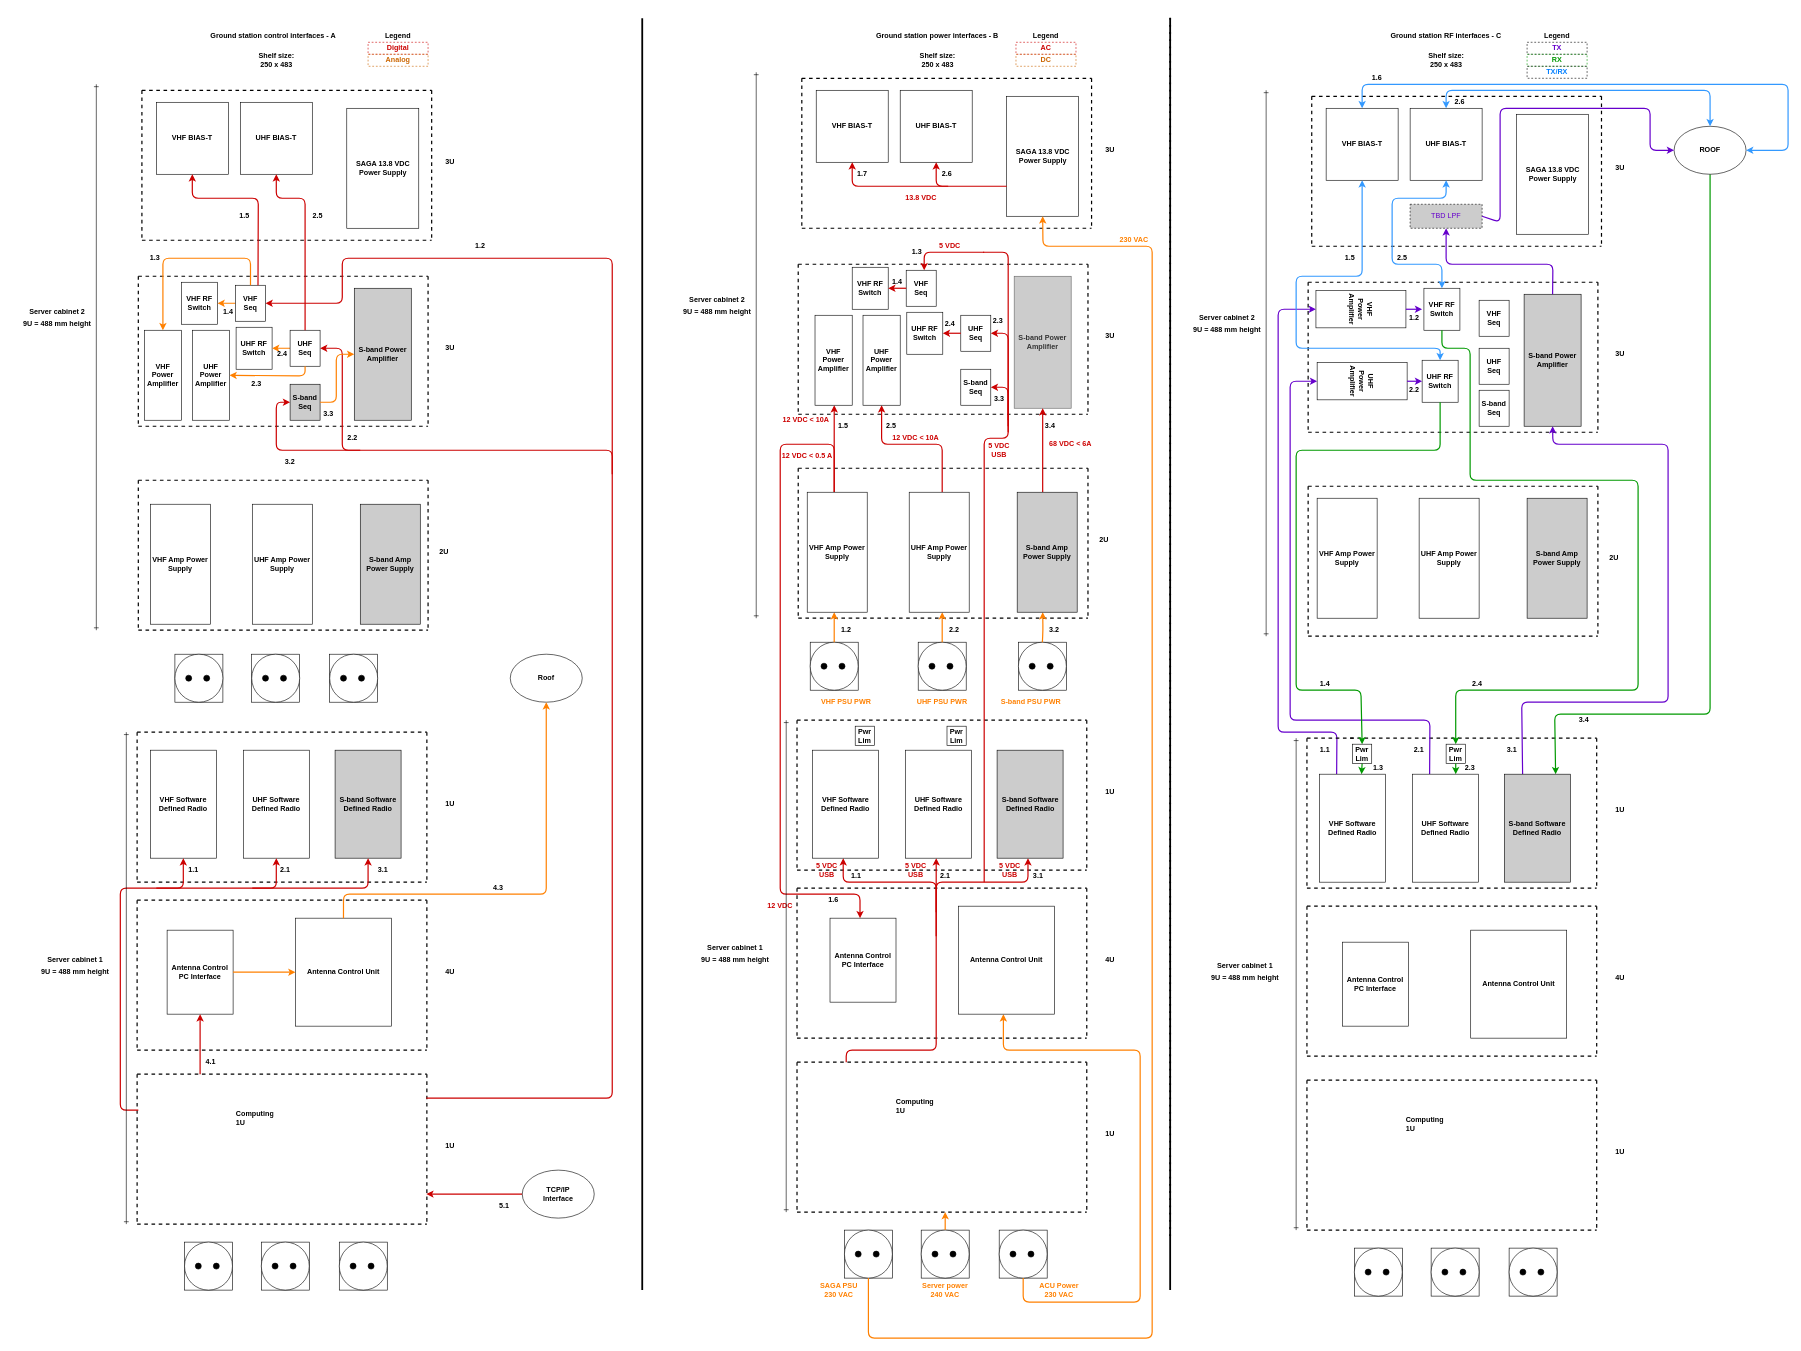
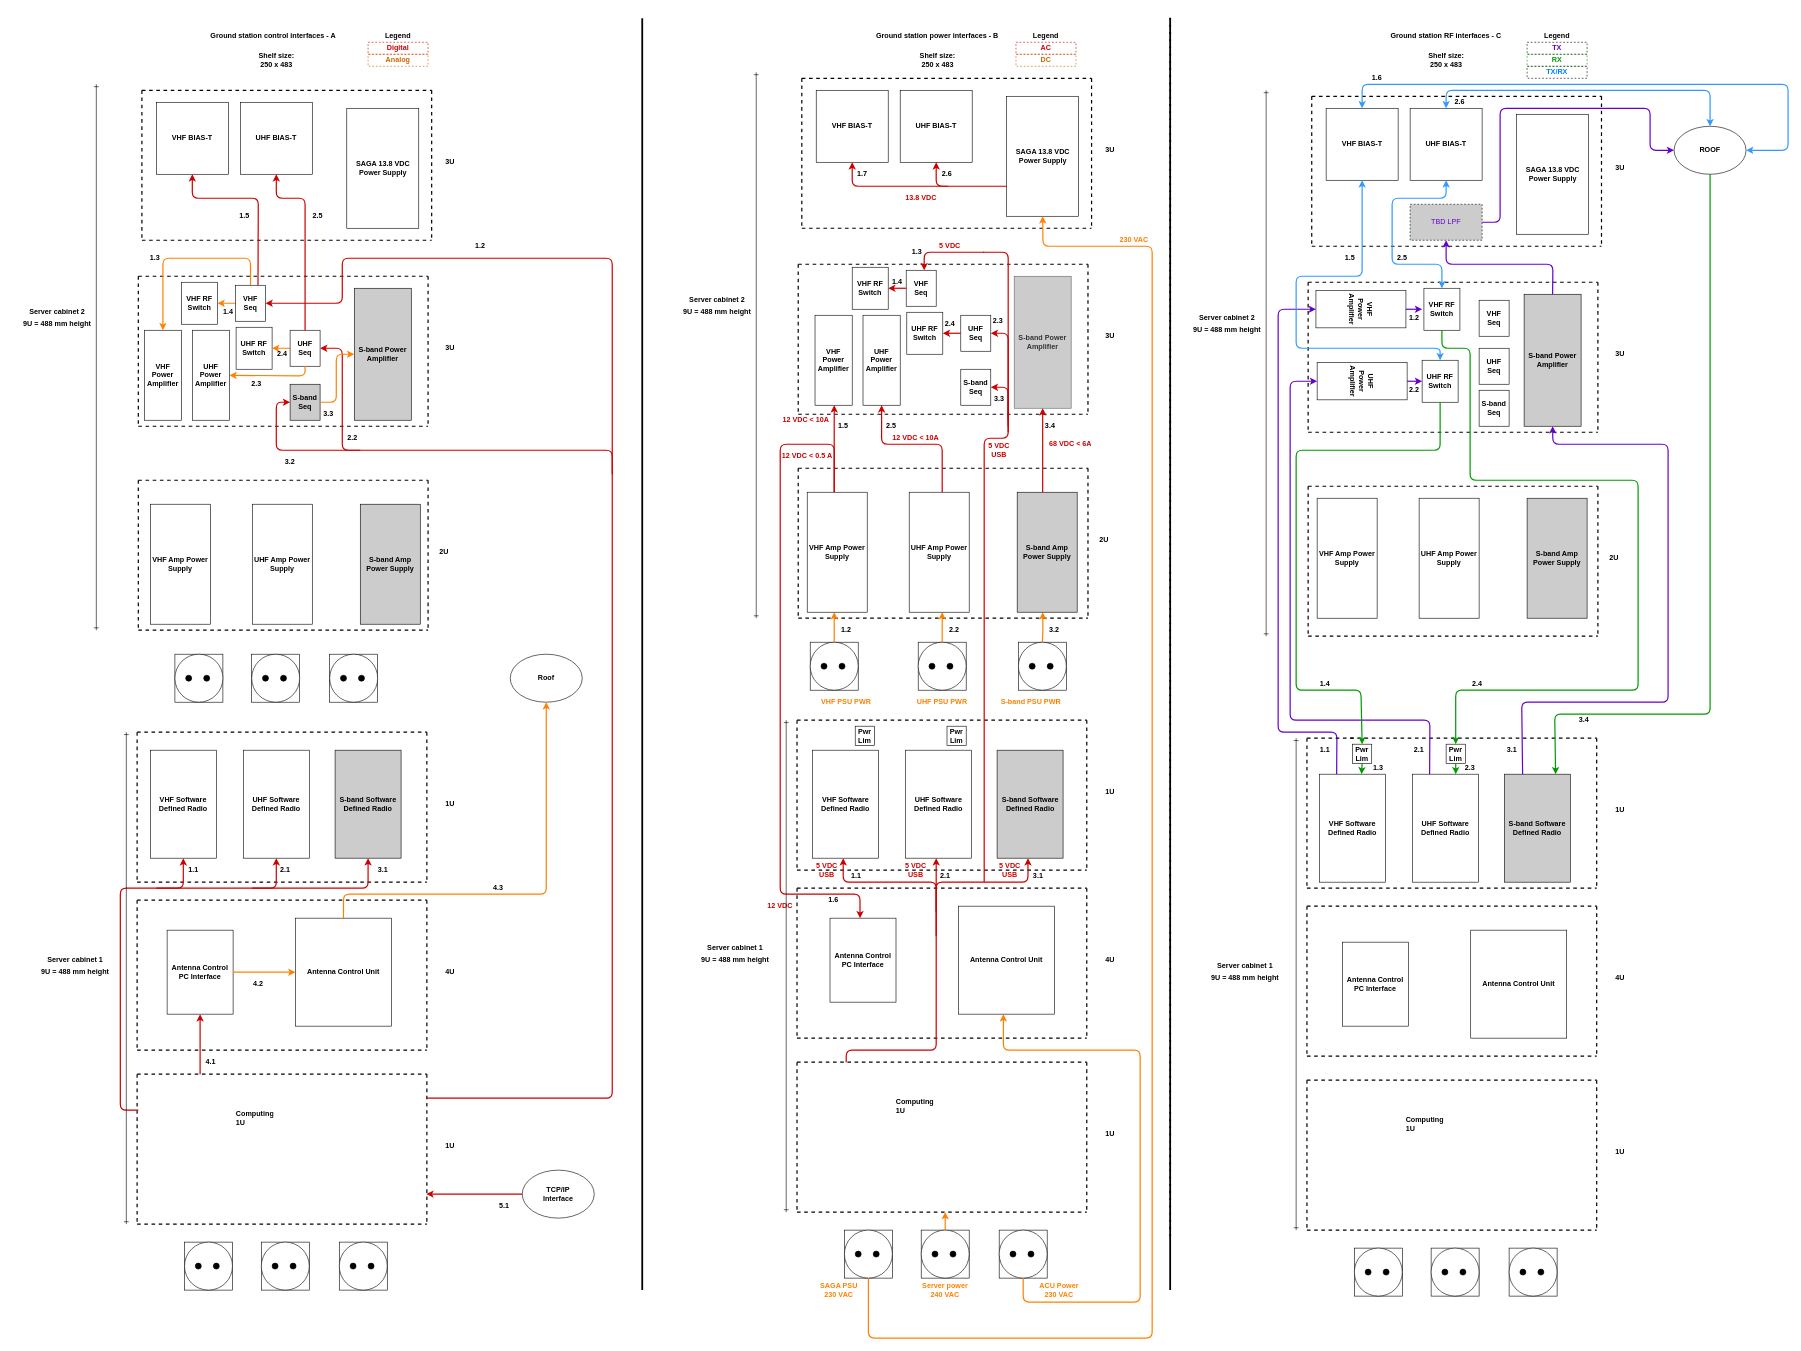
(1446, 216) -> (1446, 222)
none -> (258, 984)
